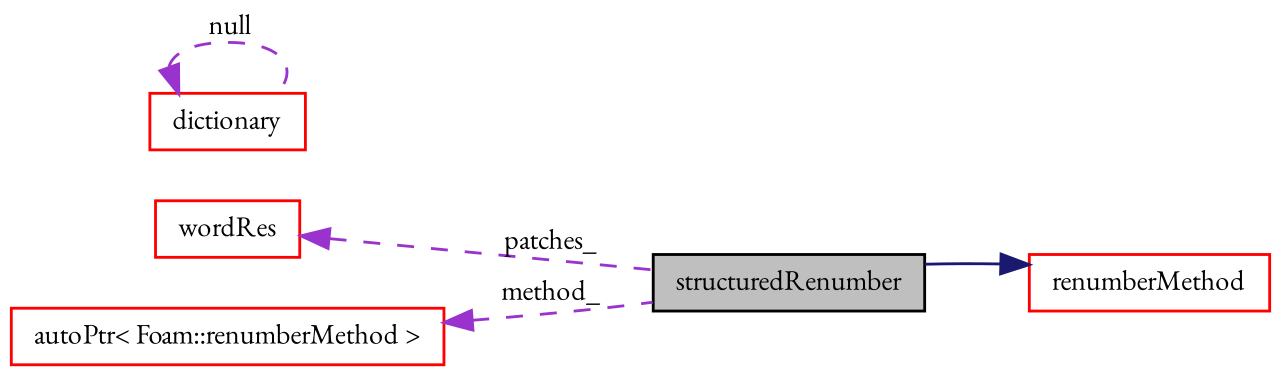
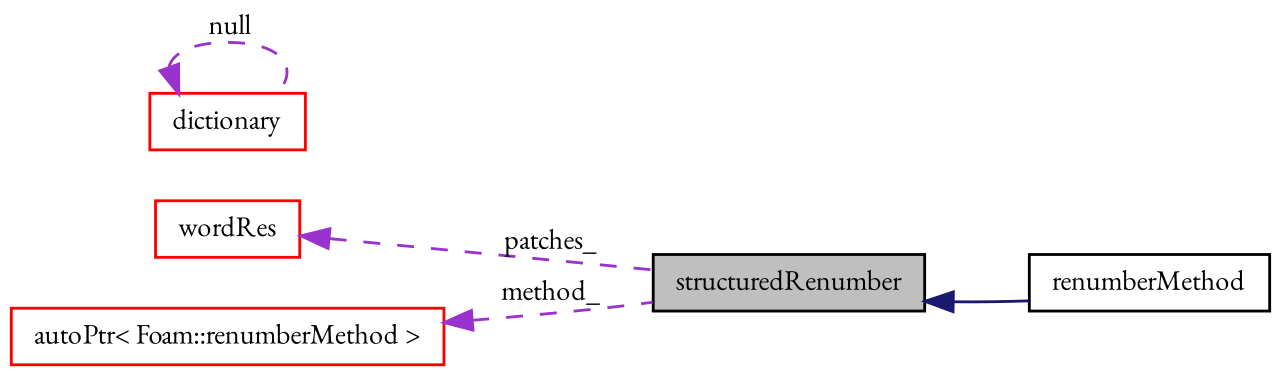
(963, 264) -> (991, 302)
(1149, 283) -> (1149, 283)
